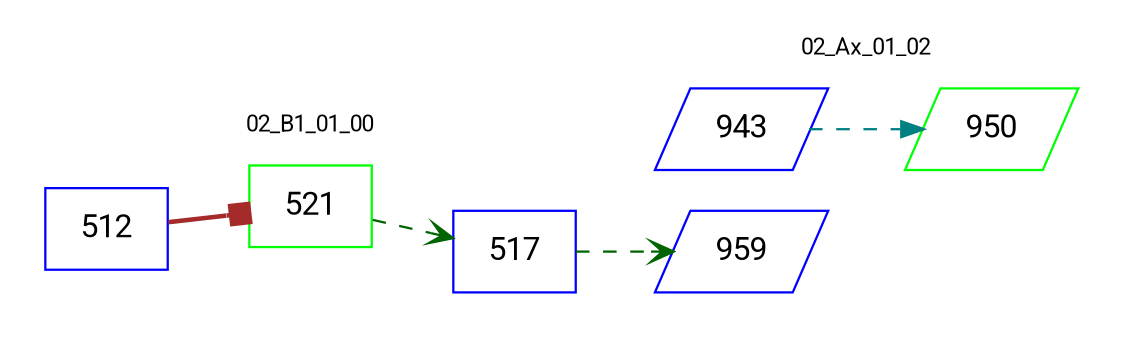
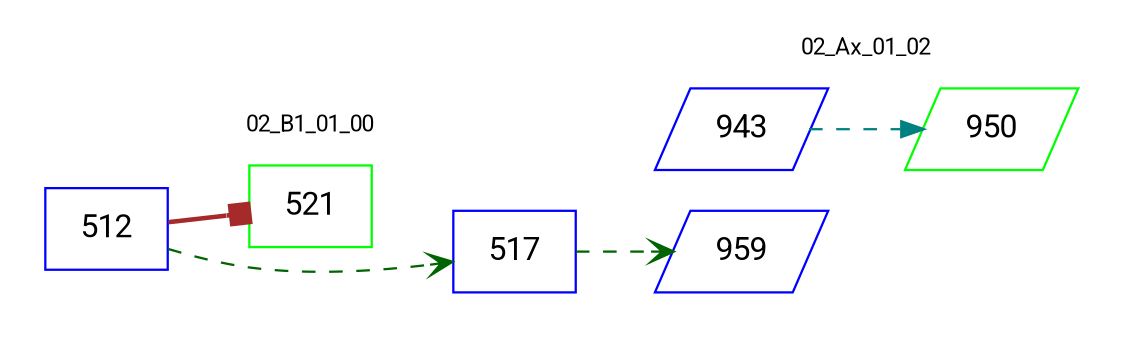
(402, 226) -> (298, 271)
